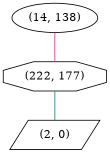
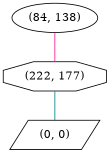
(55, 18) -> (55, 18)
(55, 135) -> (55, 135)
